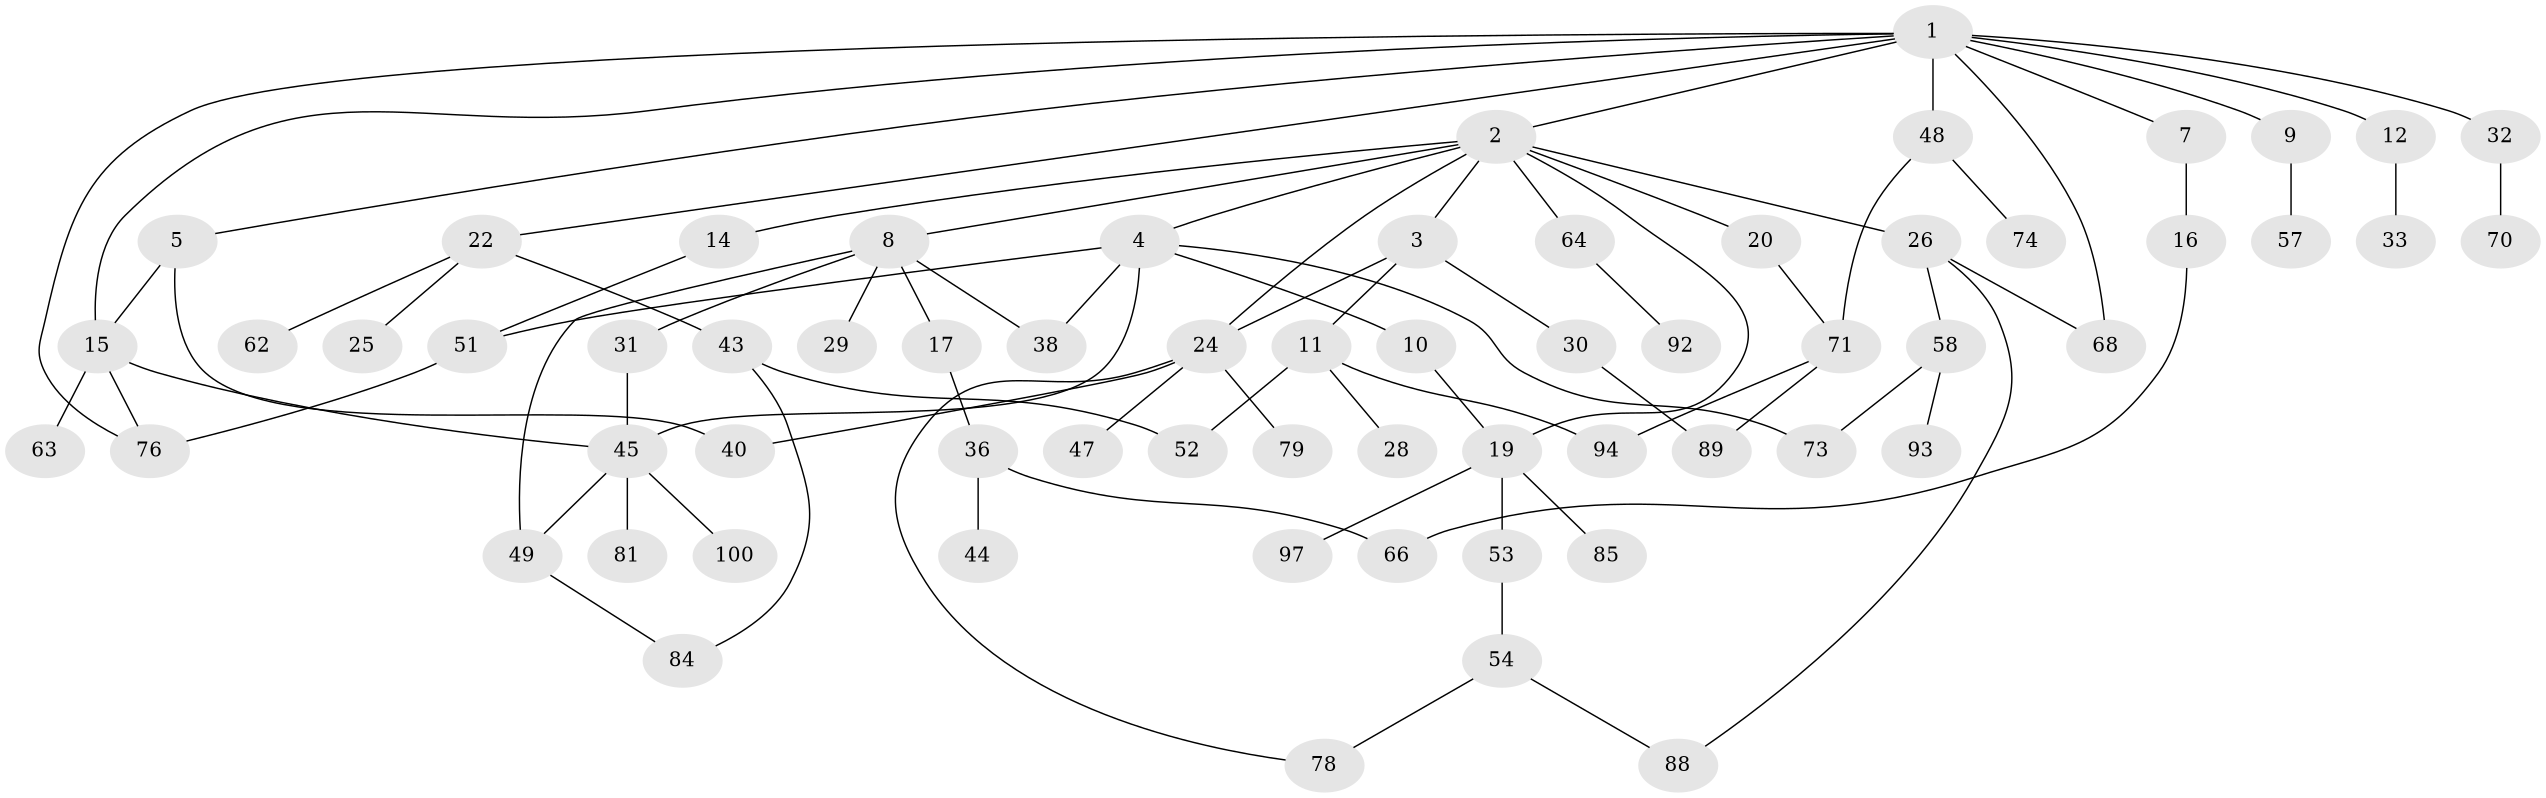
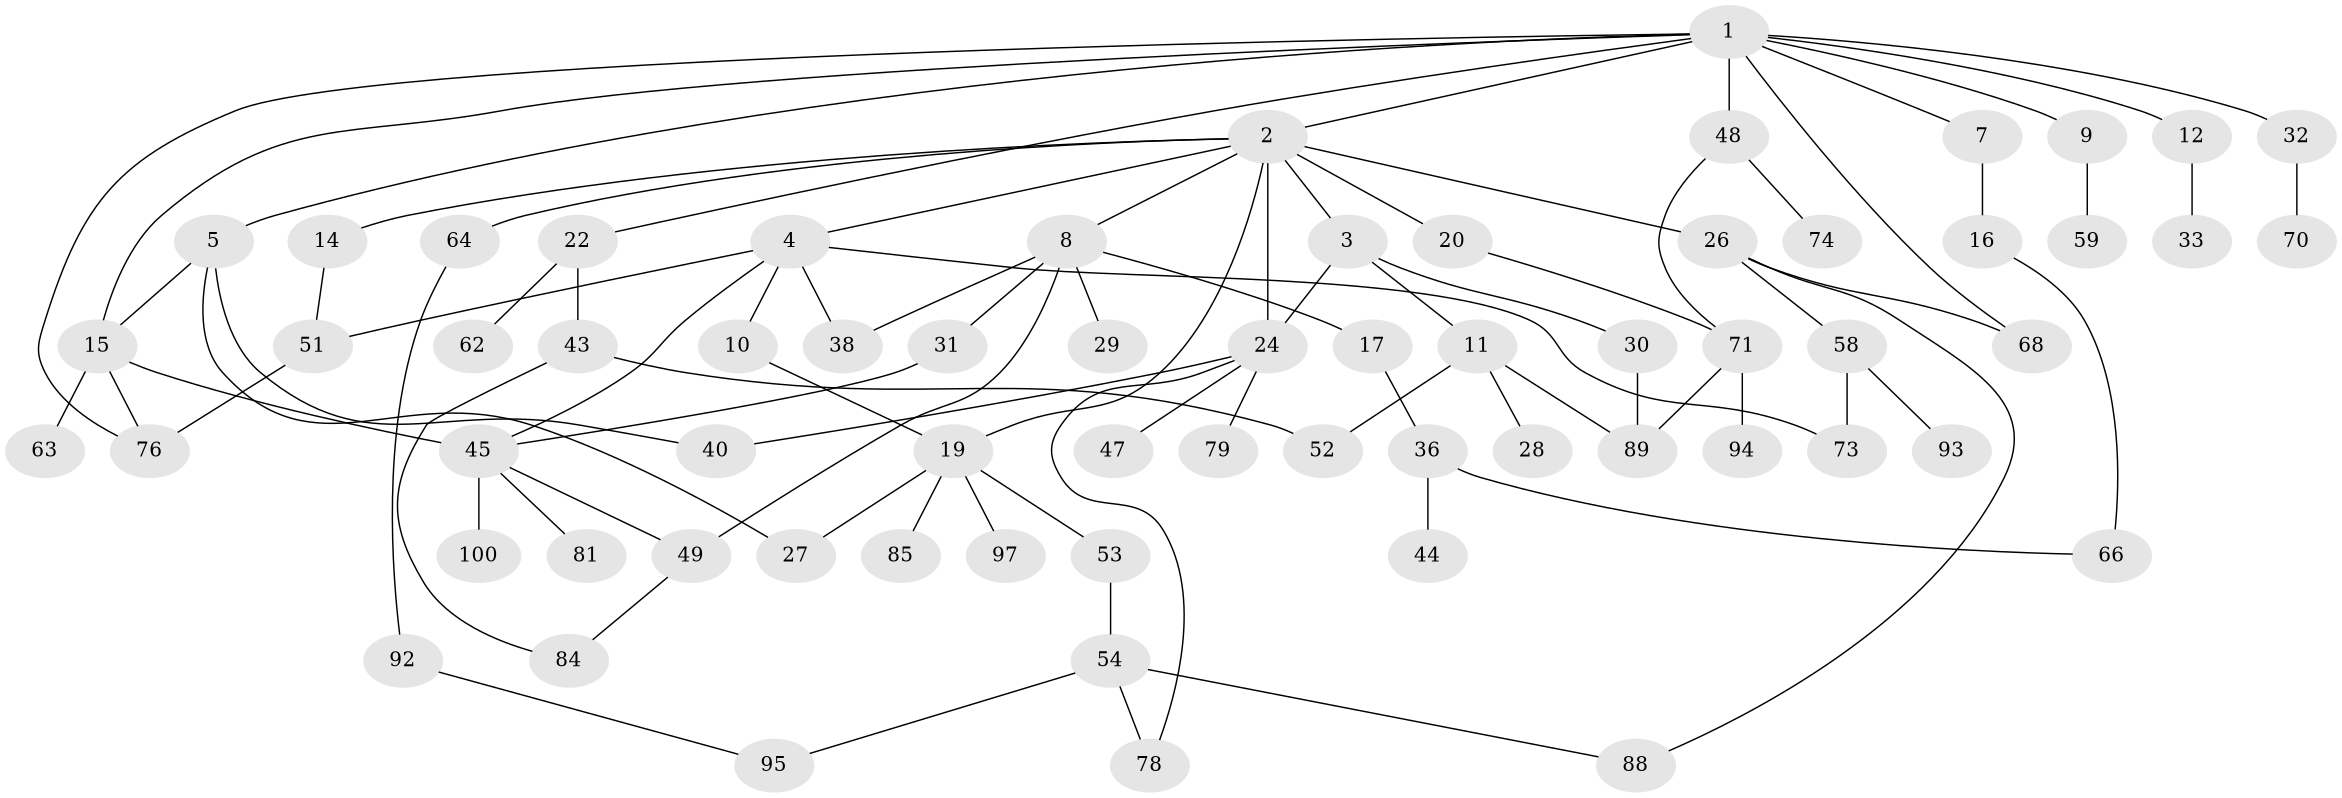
(2291, 242) -> (2087, 242)
(362, 346) -> none
(1441, 395) -> (1558, 399)
none -> (796, 556)
none -> (774, 766)
